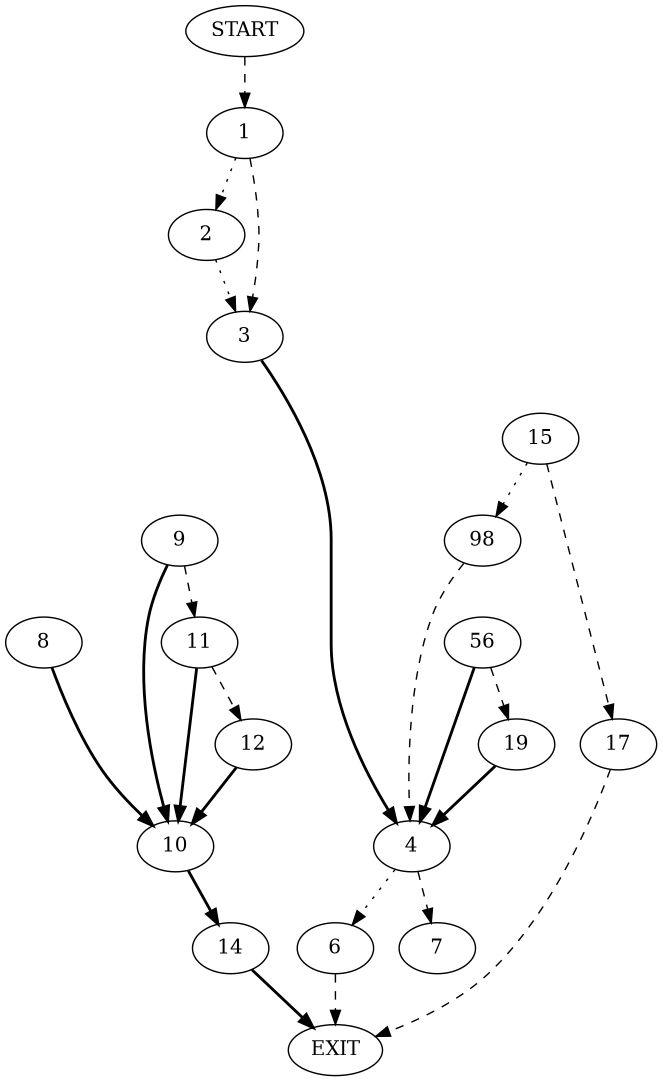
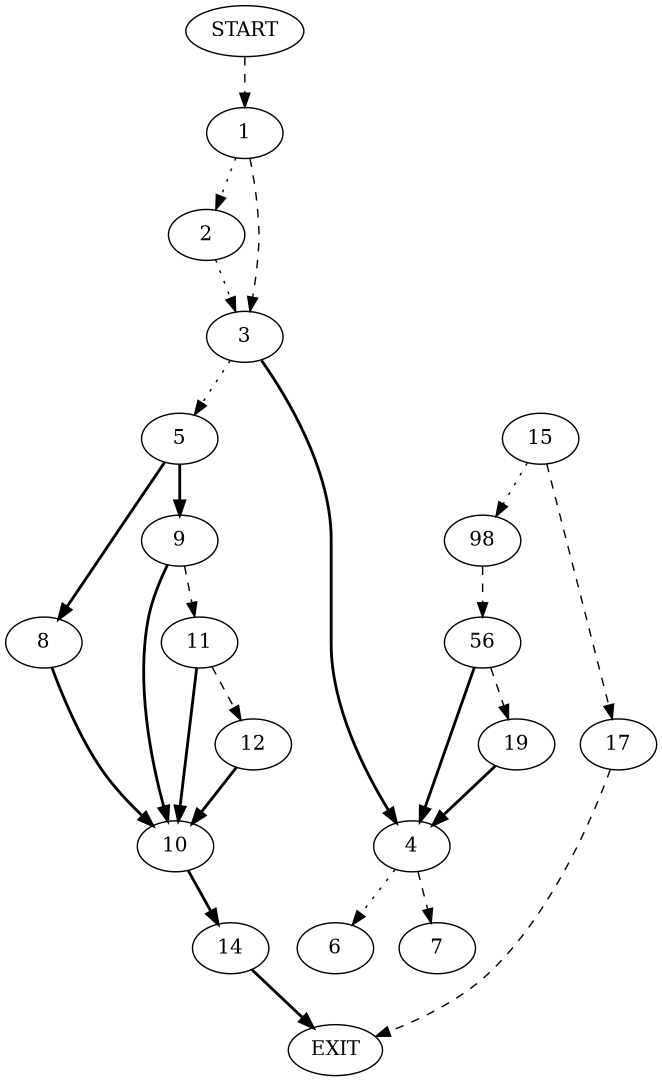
none -> (180, 439)
(416, 680) -> (483, 585)
(335, 992) -> none
